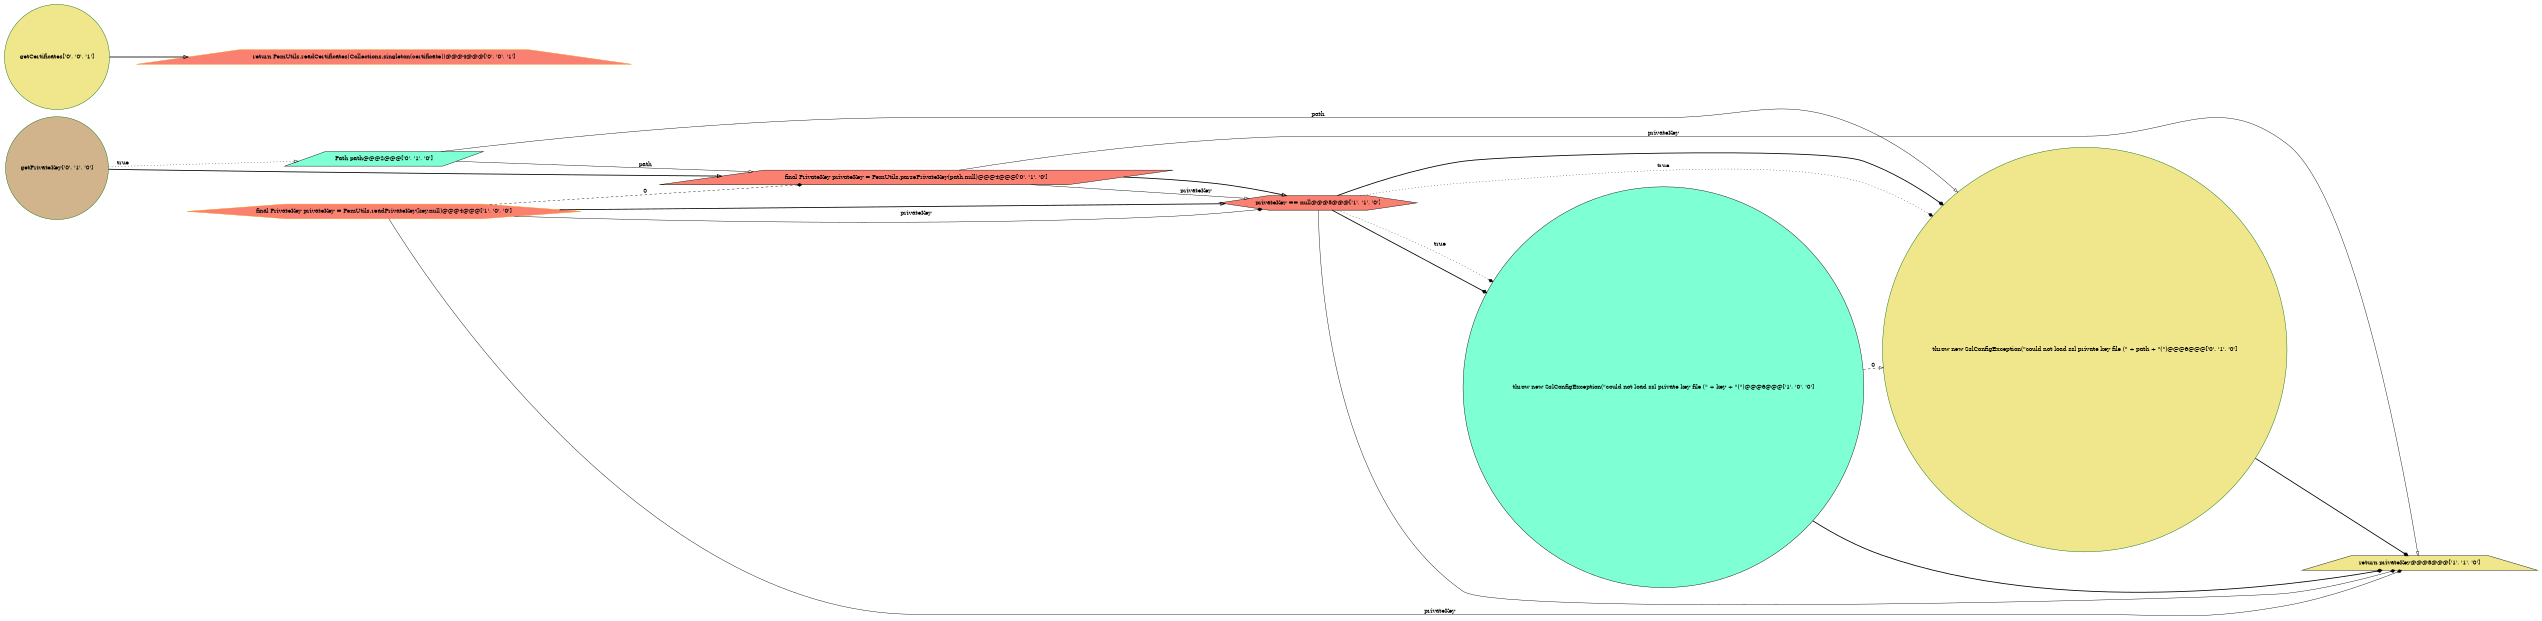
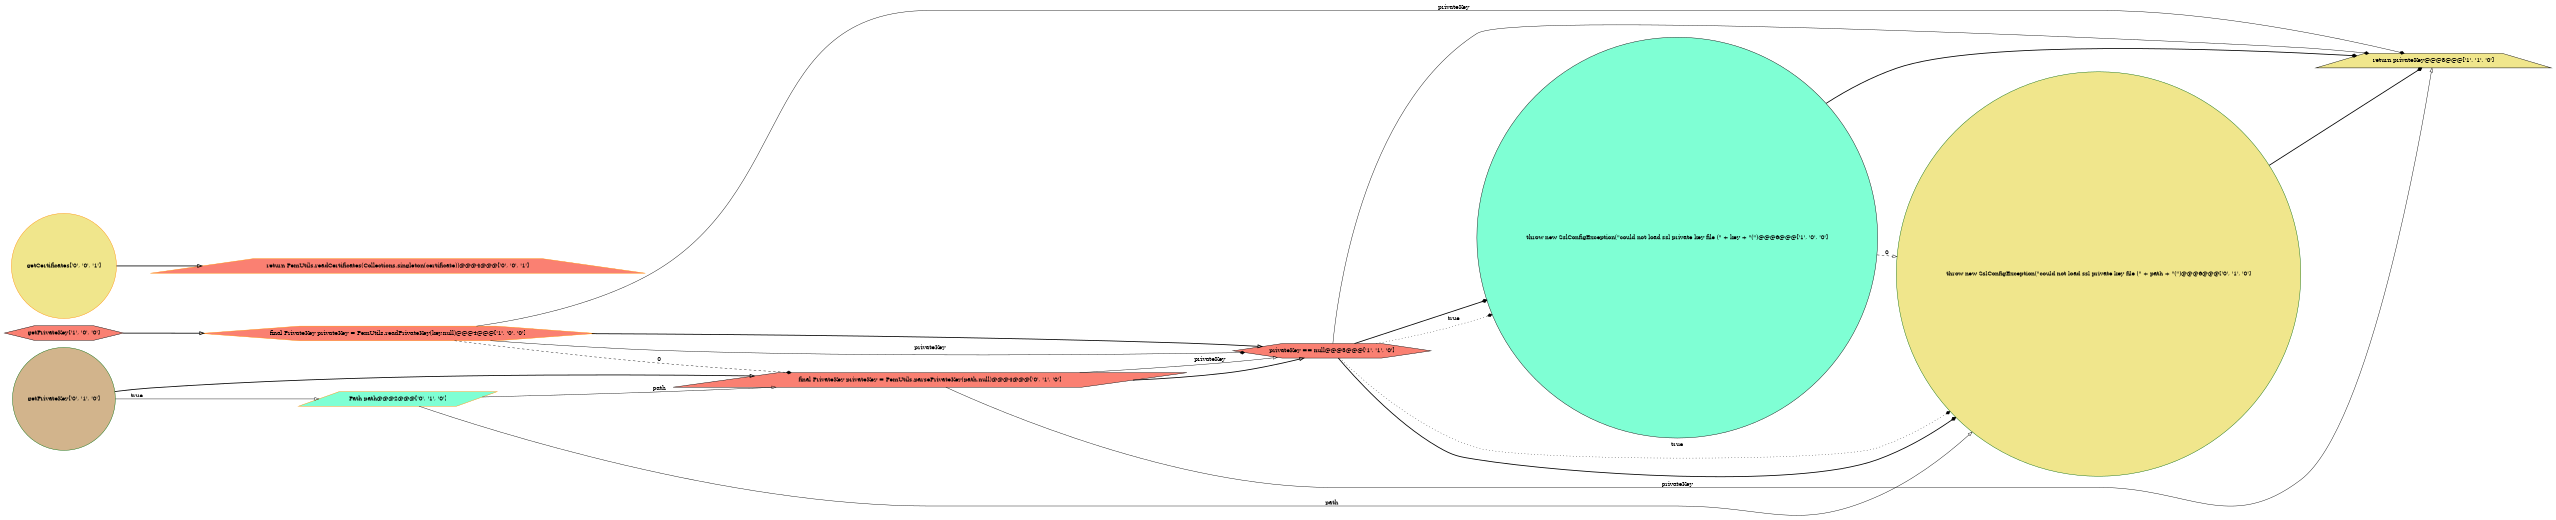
(57, 57) -> (64, 266)
(384, 159) -> (398, 399)
(201, 164) -> (215, 399)
none -> (64, 333)
